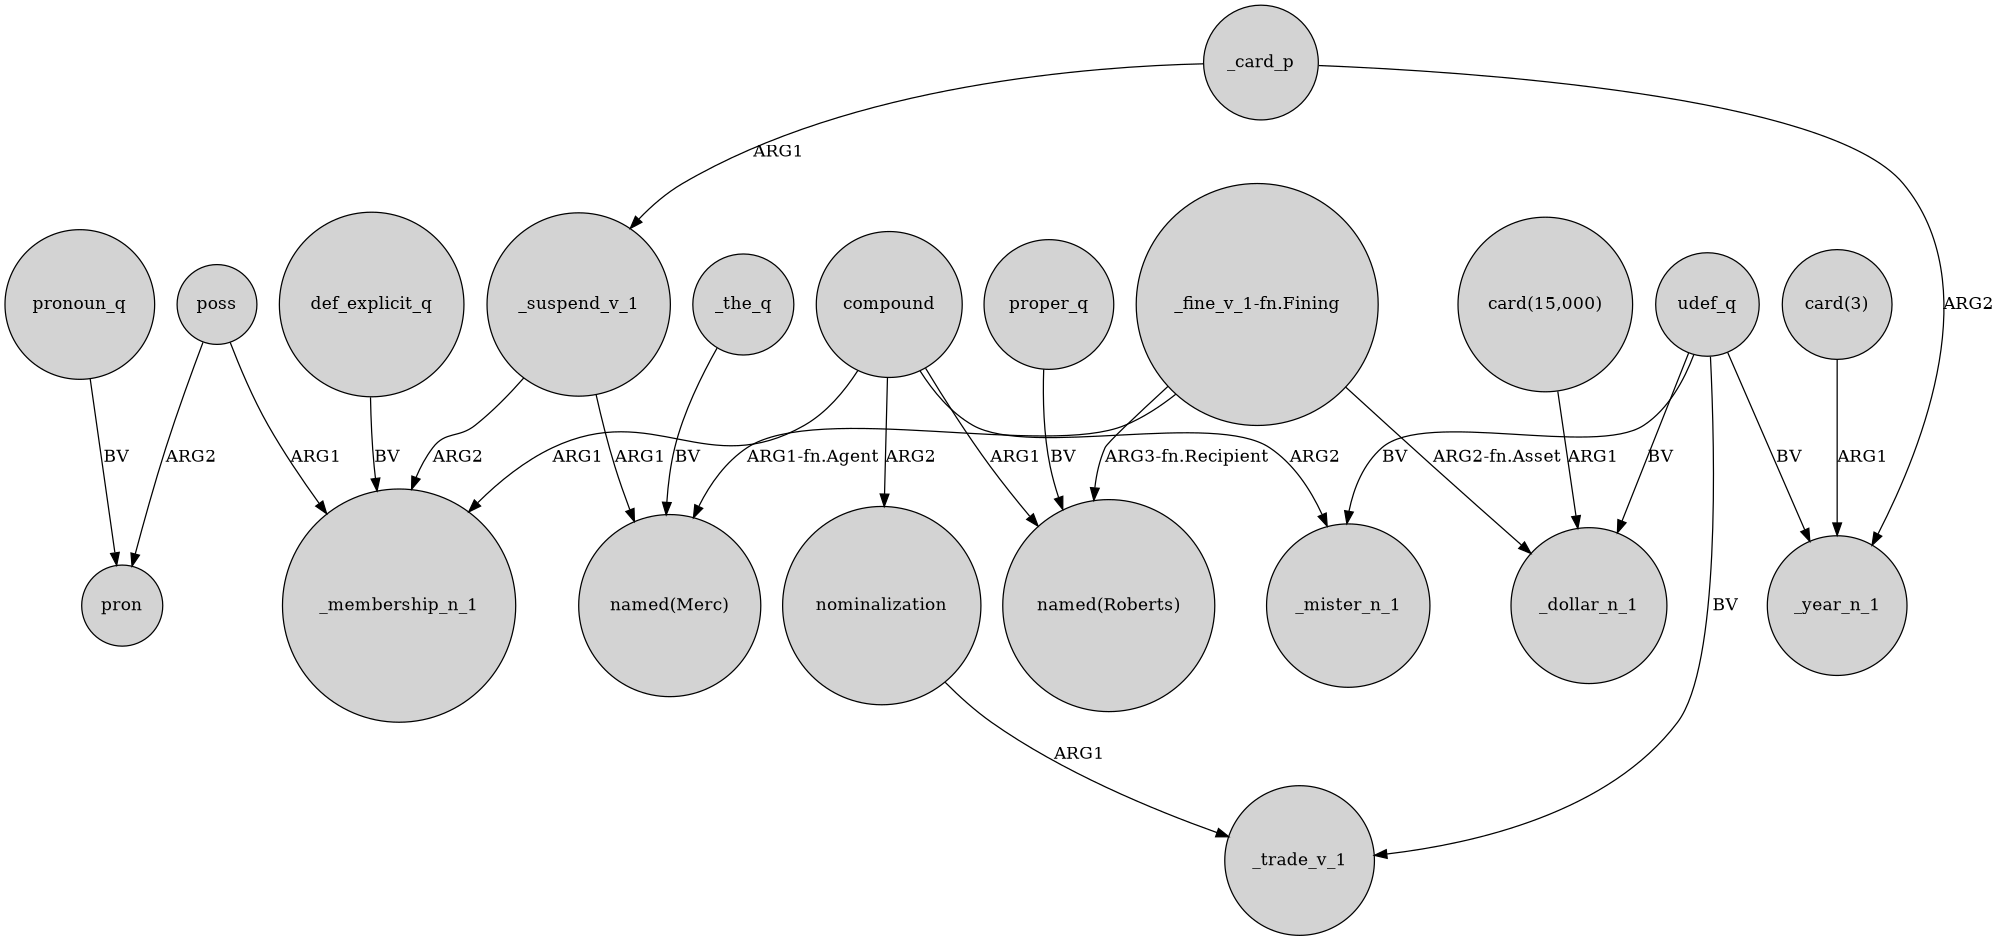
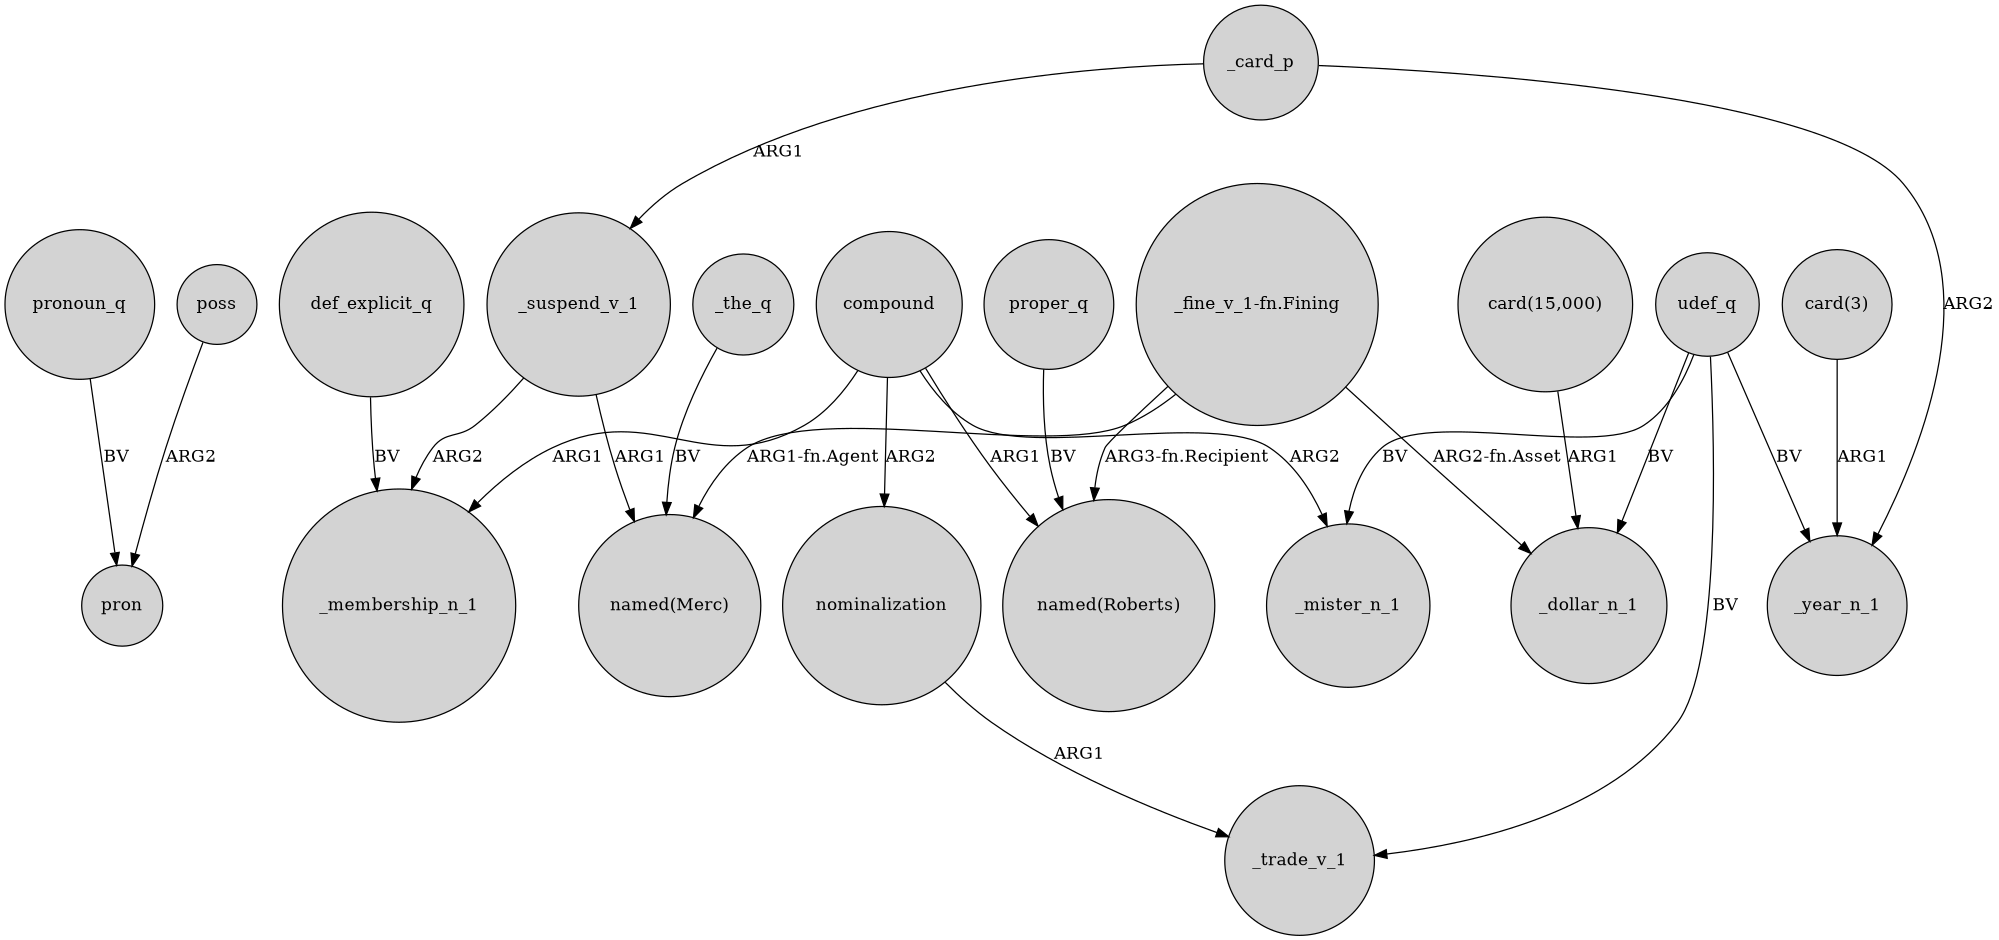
(269, 426) -> none
